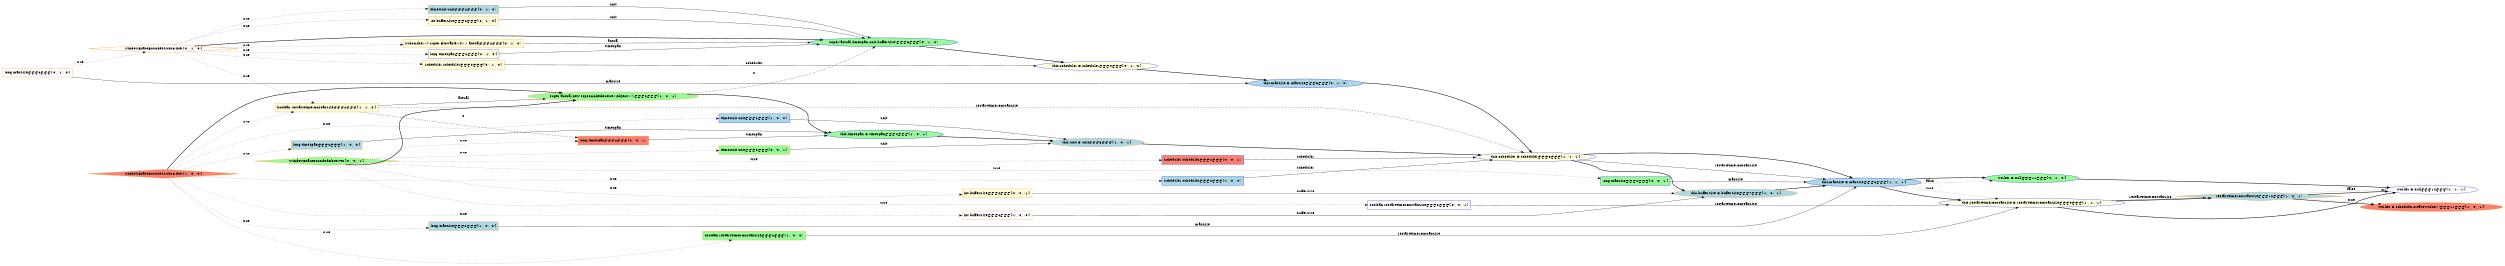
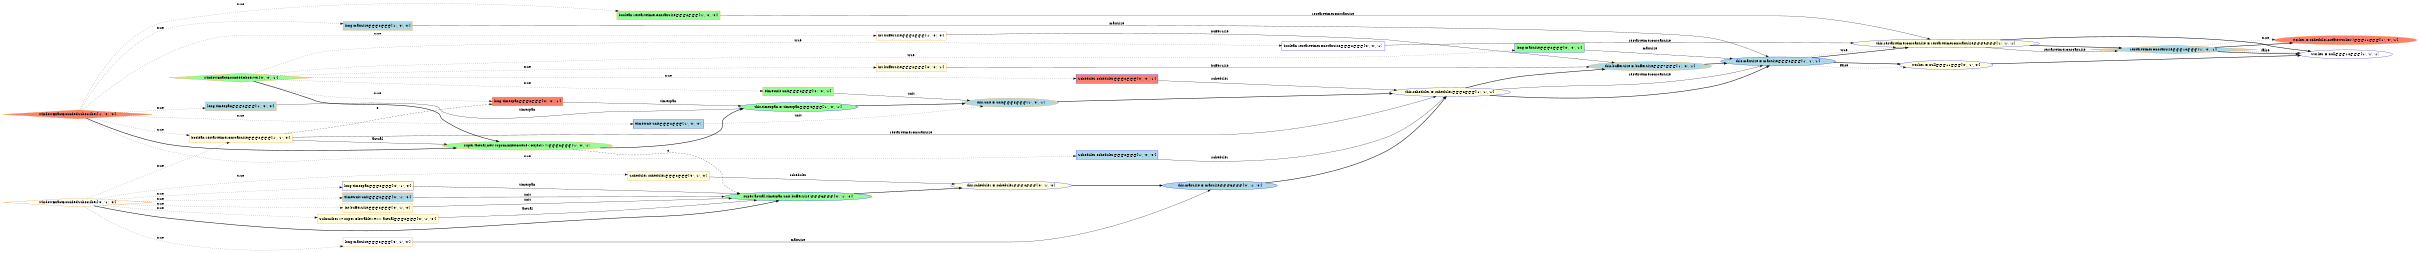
(102, 60) -> (208, 248)
(953, 108) -> (865, 134)
(927, 126) -> (842, 119)
(2032, 178) -> (1946, 65)
